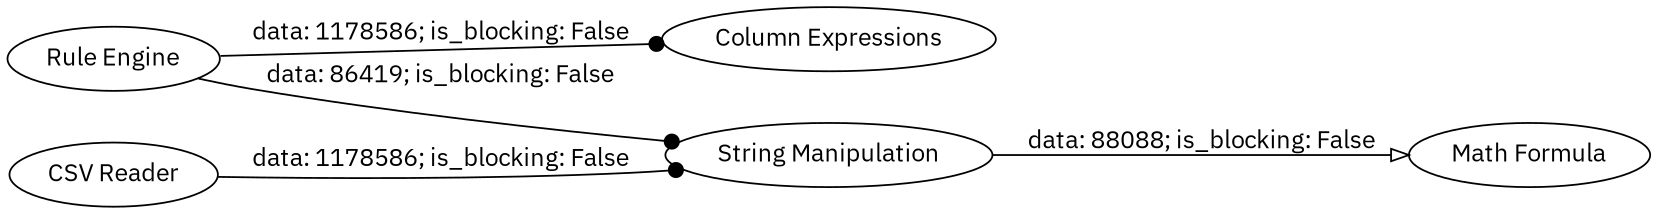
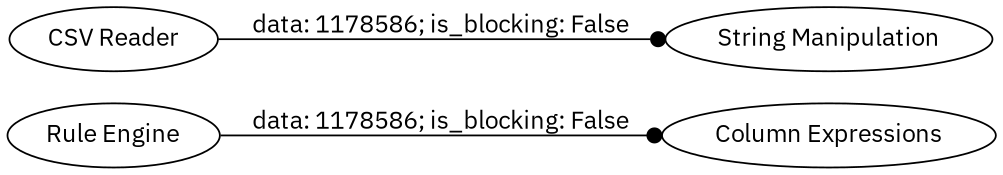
(431, 115) -> none
(1530, 155) -> none
